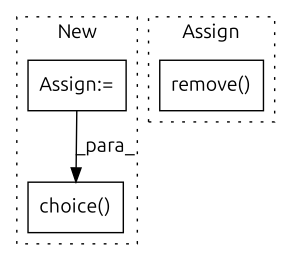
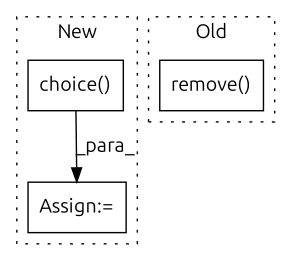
(212, 33) -> (212, 33)
(76, 139) -> (76, 139)
